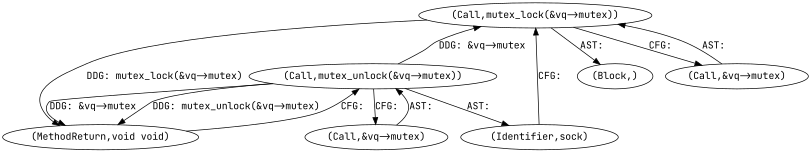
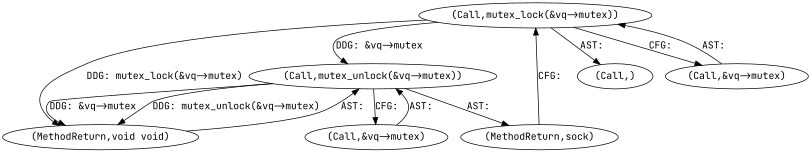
(434, 43) -> (375, 30)
(615, 76) -> (615, 76)
(355, 107) -> (355, 107)
(540, 137) -> (540, 137)
